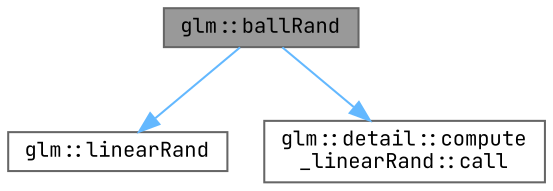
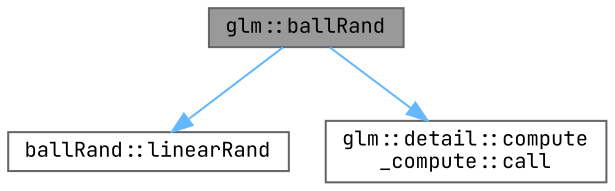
(118, 152) -> (149, 152)
(405, 152) -> (466, 152)
